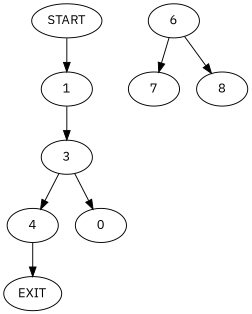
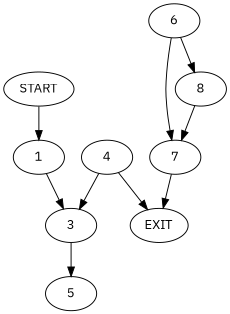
none -> (190, 119)
(52, 187) -> (91, 187)
none -> (168, 187)
(101, 225) -> (71, 294)
